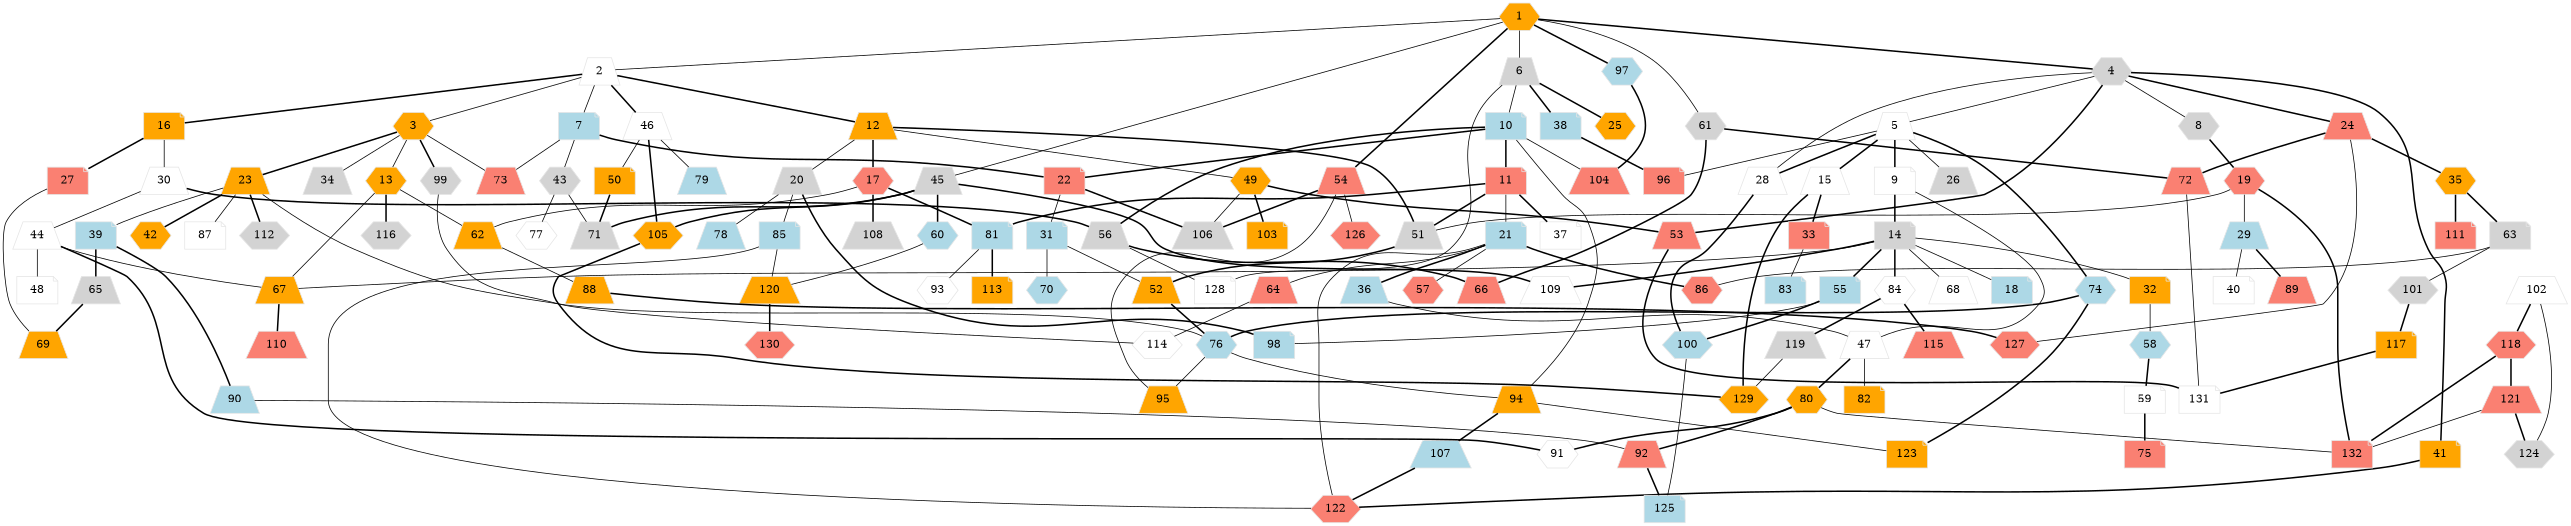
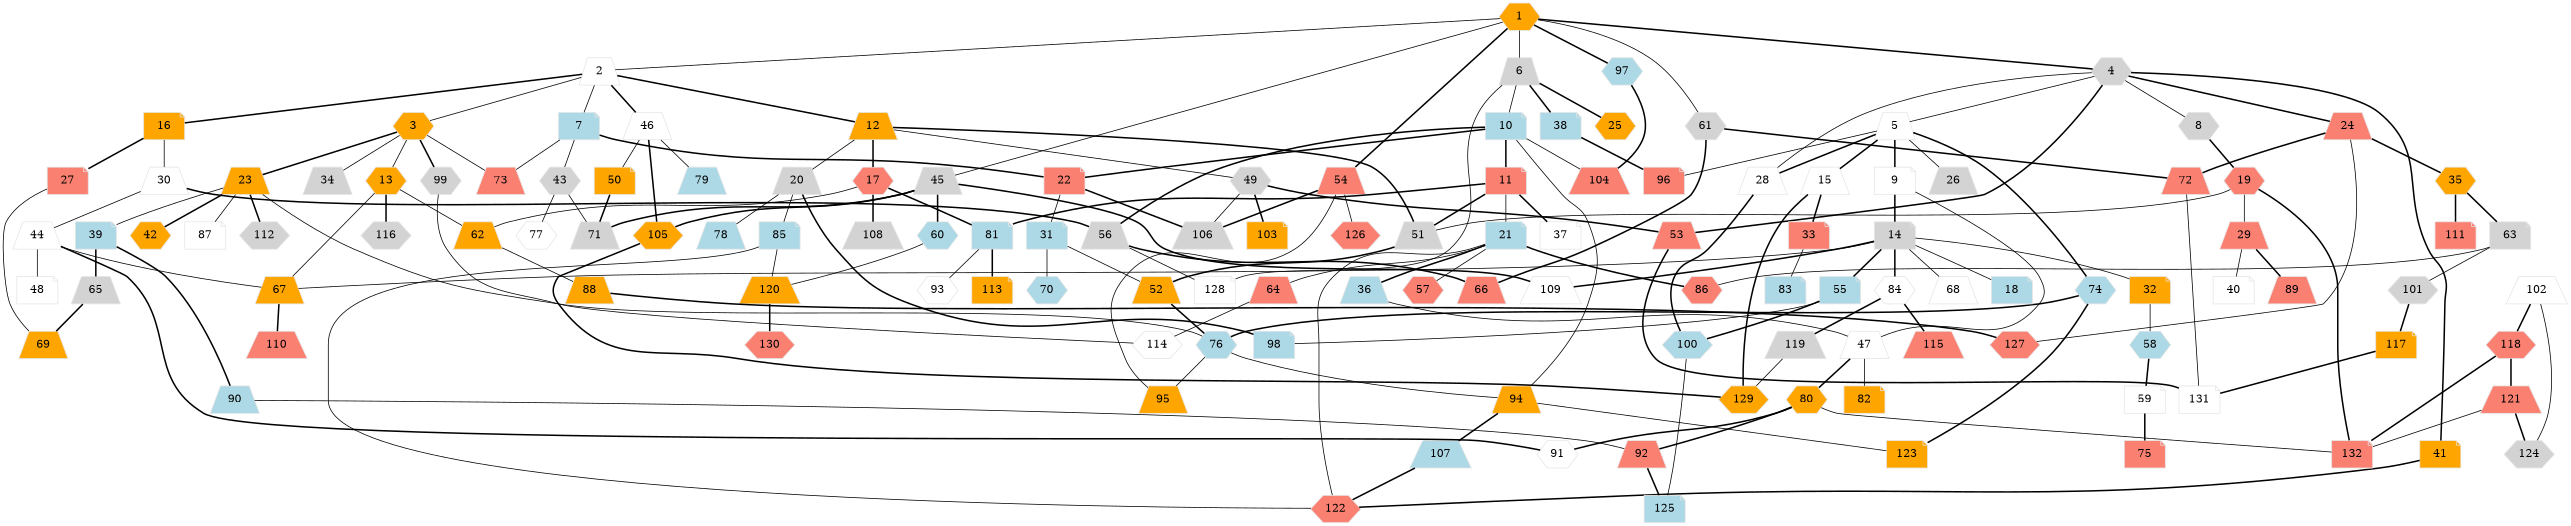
(1251, 181) -> (1251, 181)
(2244, 236) -> (2244, 236)
